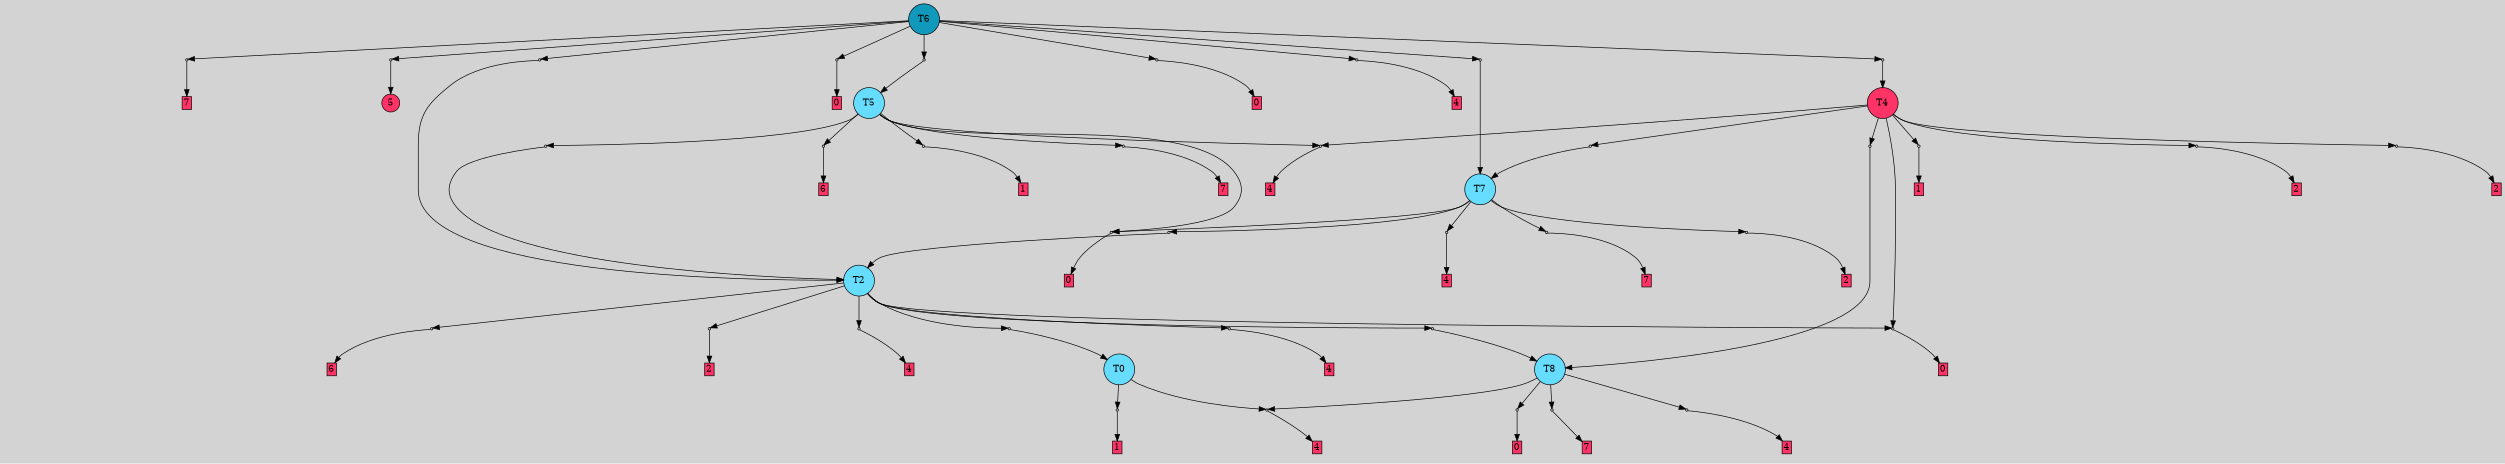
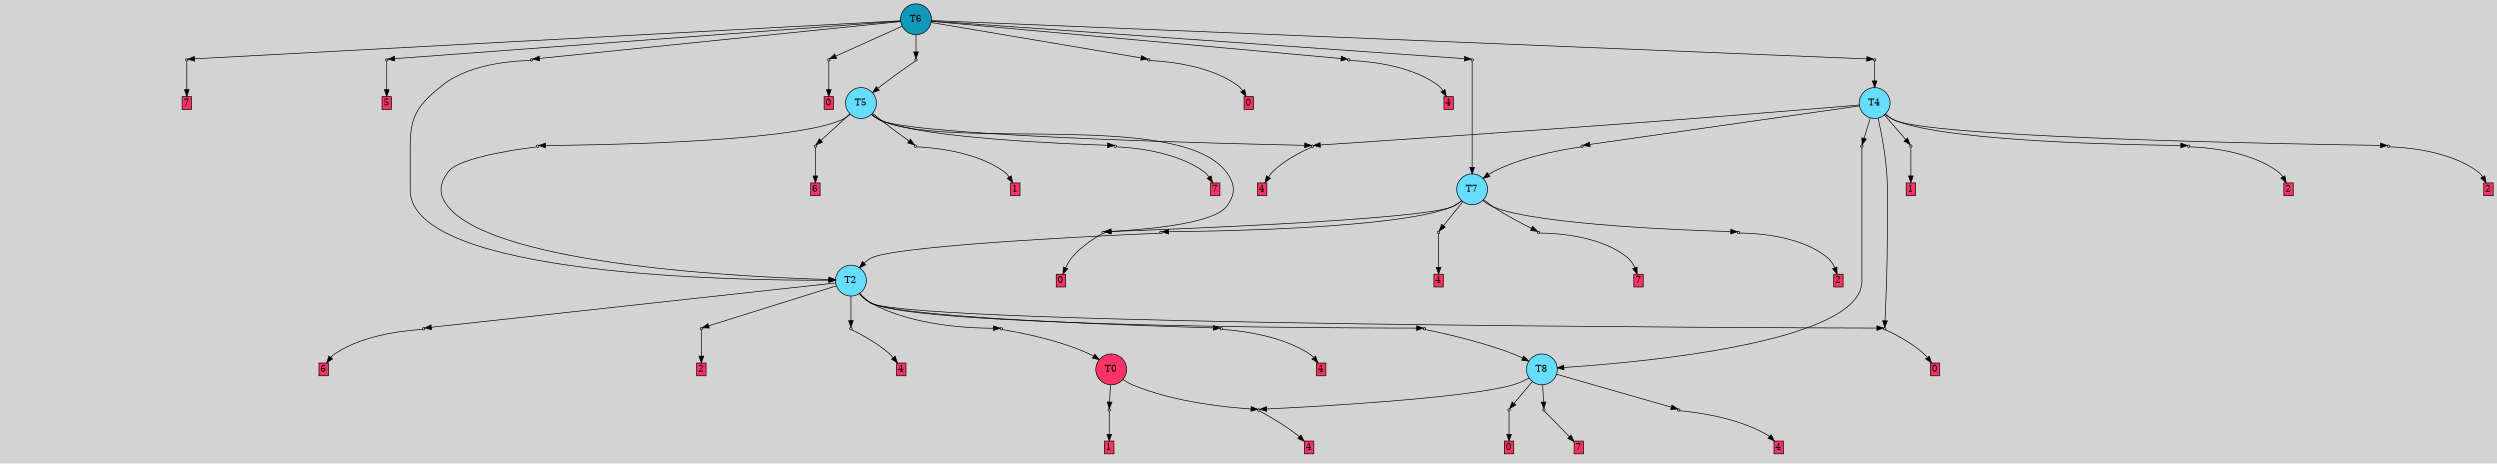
(391, 103) -> (387, 103)
(1883, 103) -> (1875, 103)
(1119, 369) -> (1111, 369)
